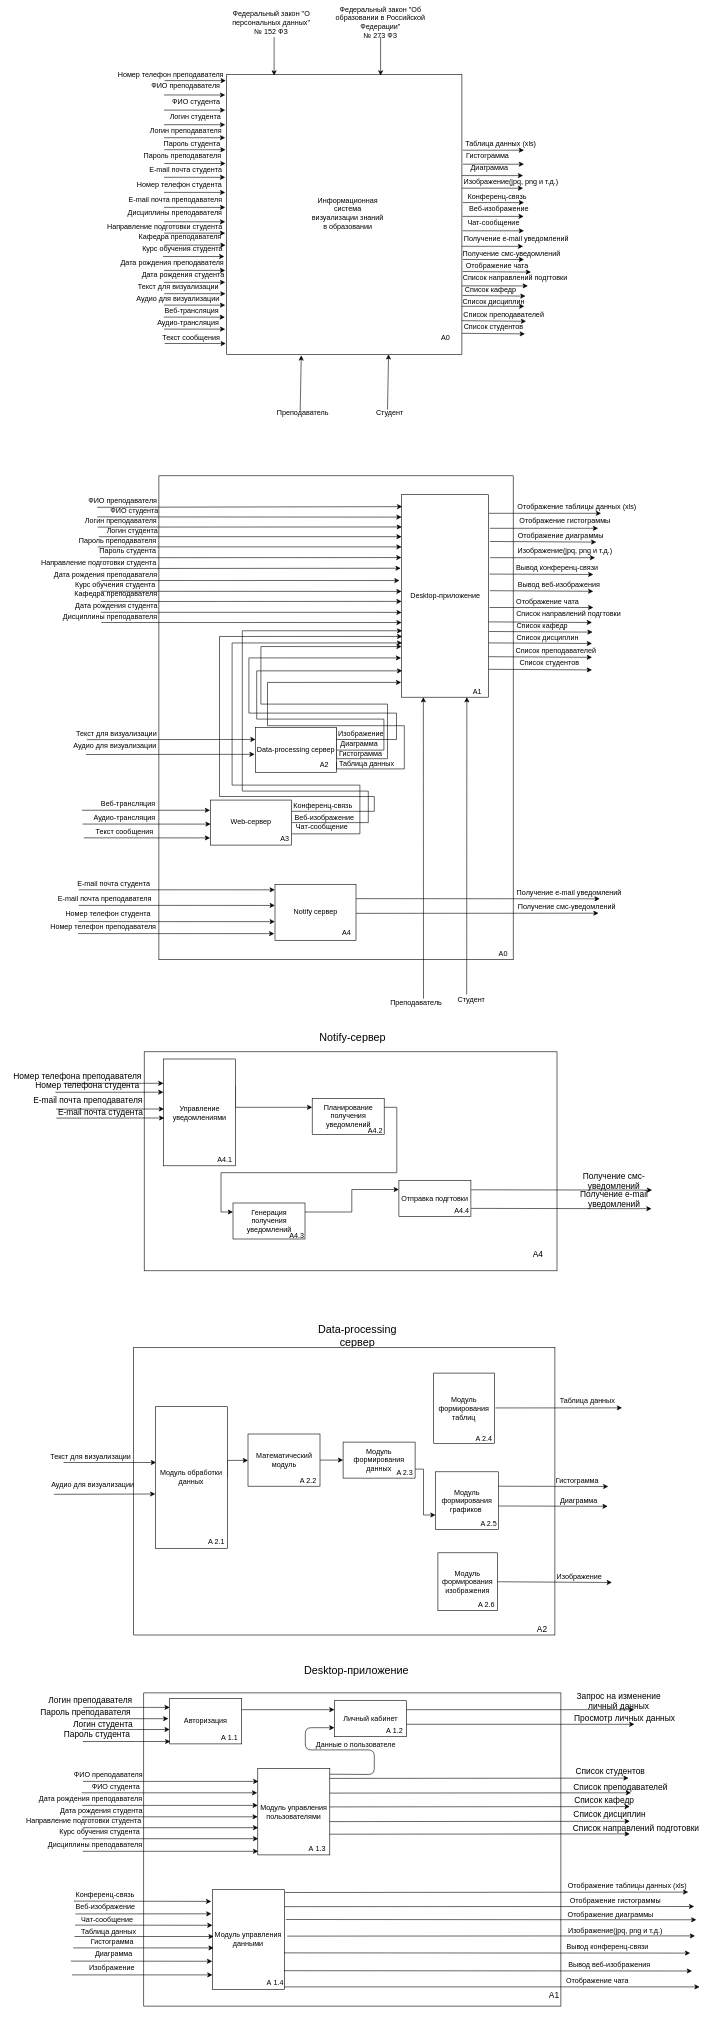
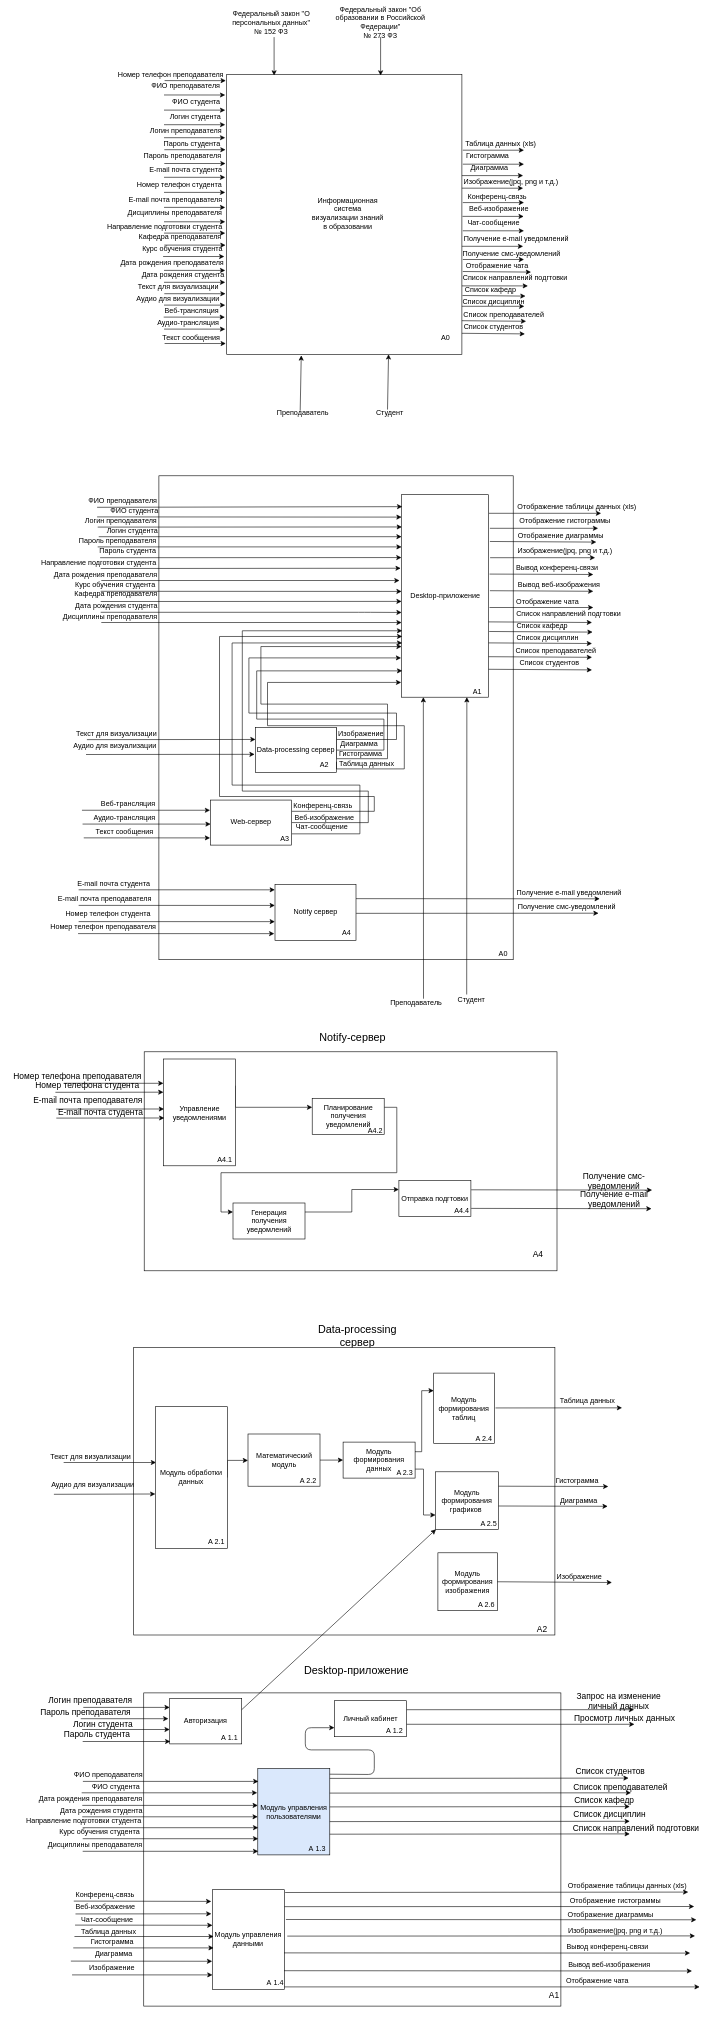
(296, 1235) -> none
none -> (425, 1391)
(328, 1710) -> (361, 1599)
(356, 1745) -> none
(294, 1812) -> (294, 1812)
